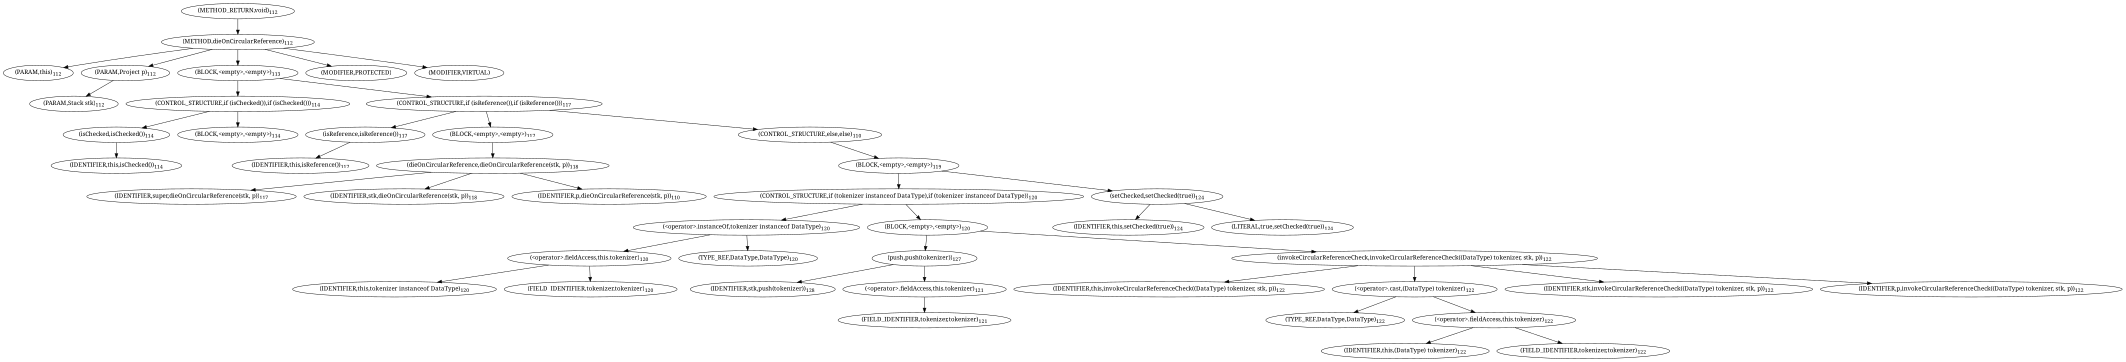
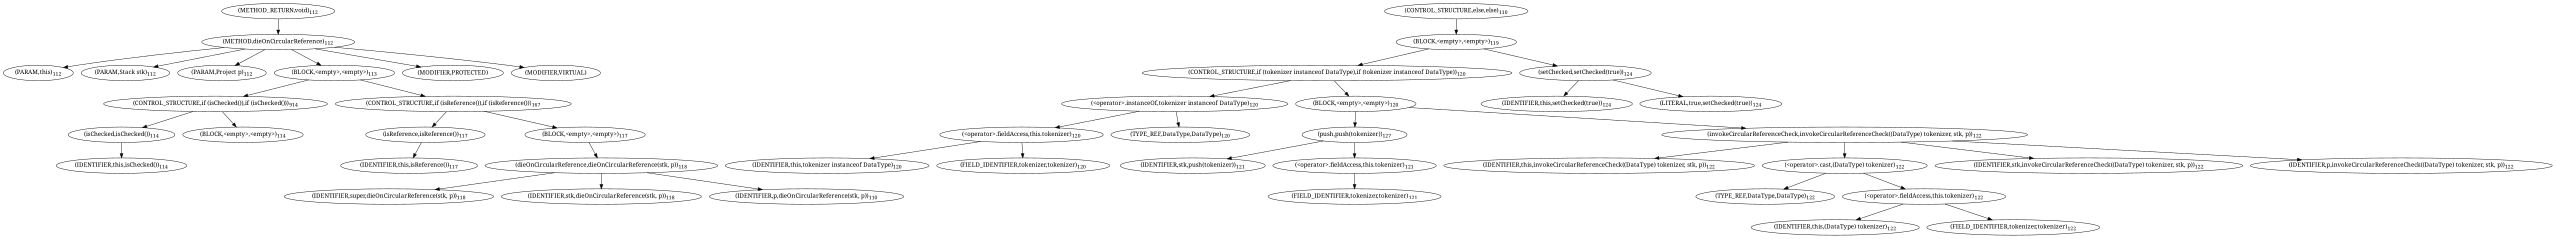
(102, 87) -> (201, 58)
(316, 103) -> (294, 103)
(567, 103) -> (536, 103)
(651, 120) -> none
(264, 196) -> (461, 196)
(811, 289) -> (1241, 165)
